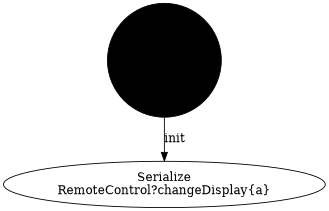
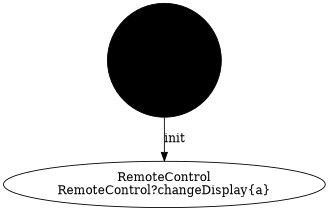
(164, 184) -> (164, 184)
